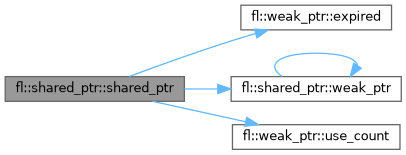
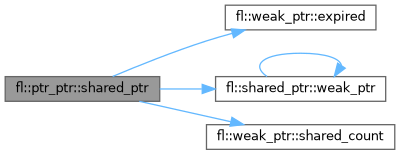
(95, 89) -> (82, 89)
(316, 137) -> (301, 137)
